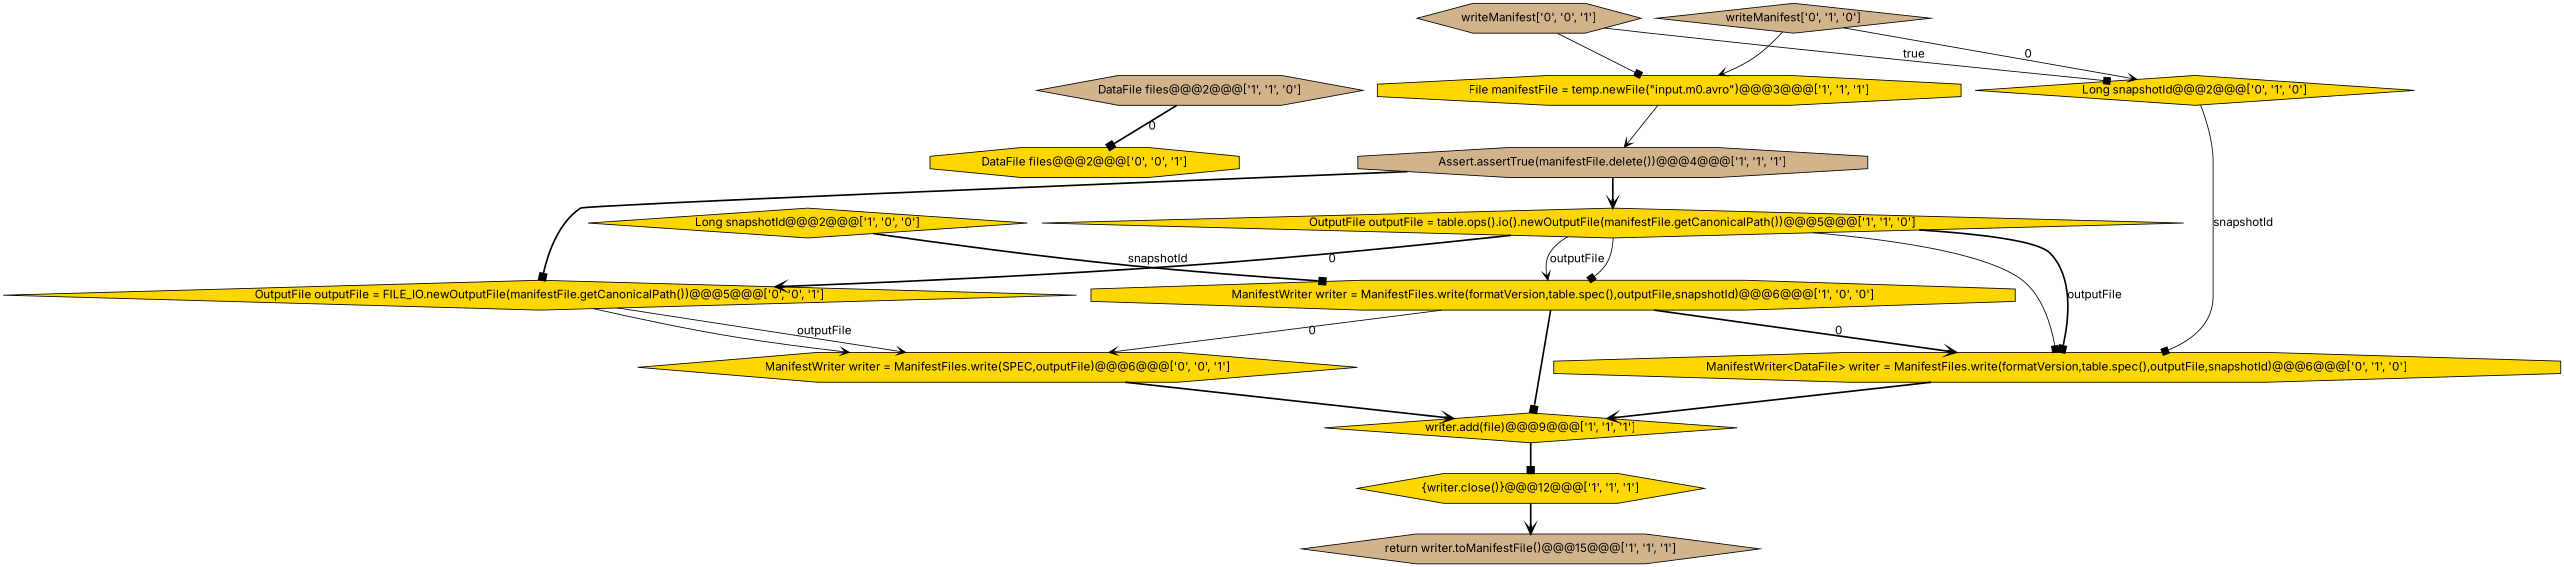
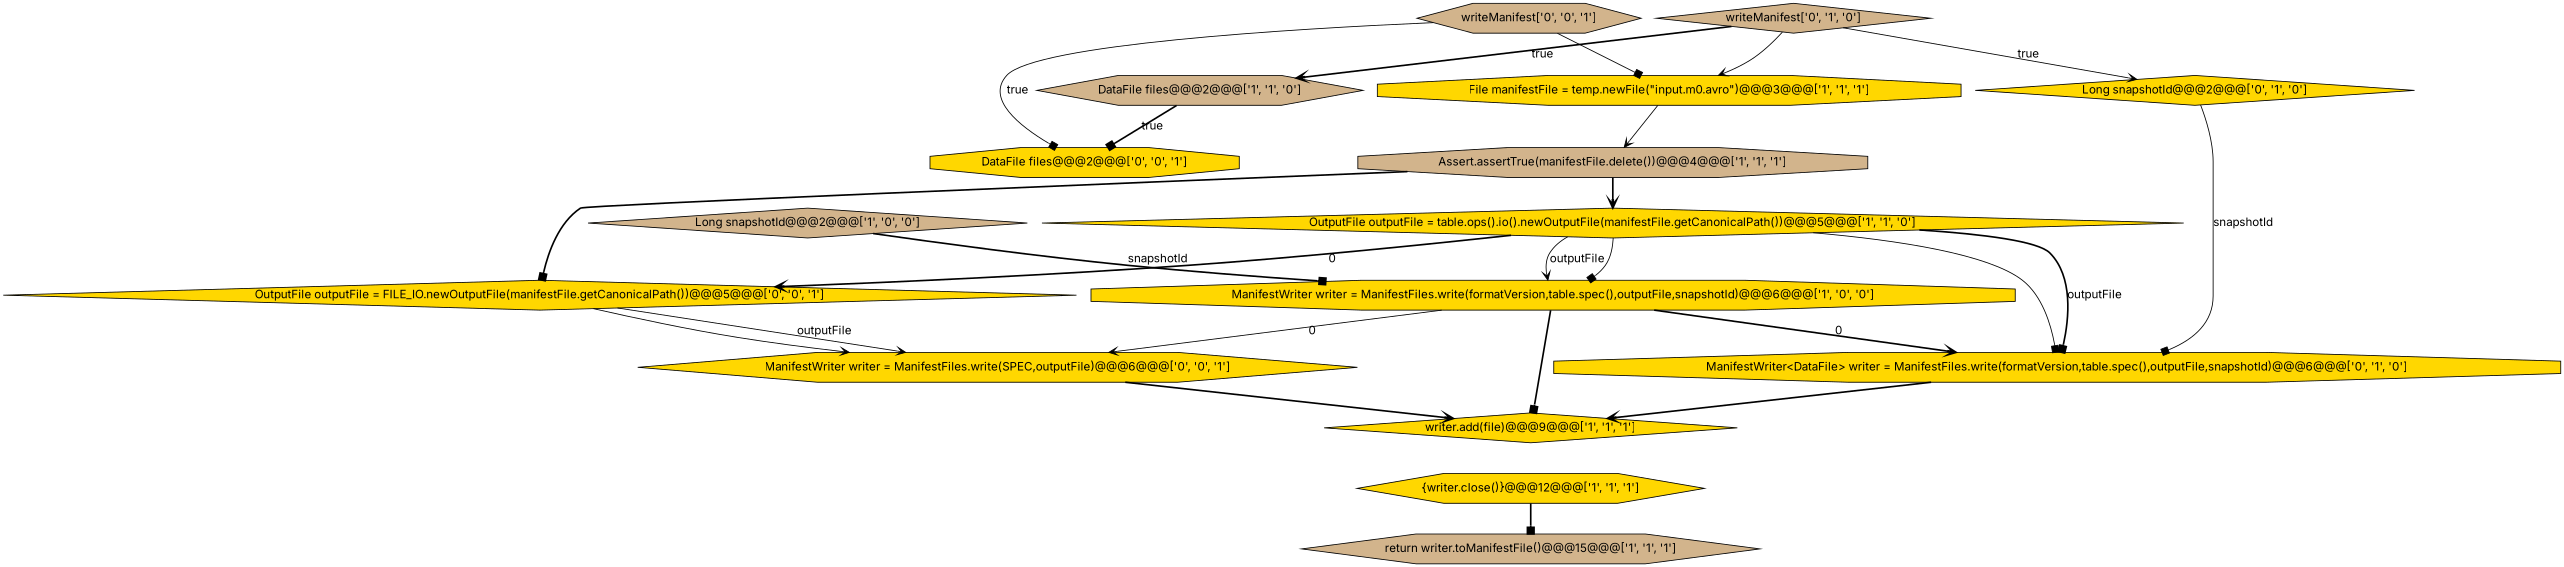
none -> (1518, 52)
(2029, 54) -> (2029, 54)
(1853, 55) -> (1172, 40)
(1153, 126) -> (1153, 126)
(808, 223) -> (808, 223)
(1531, 454) -> none
(1531, 515) -> (1531, 515)
